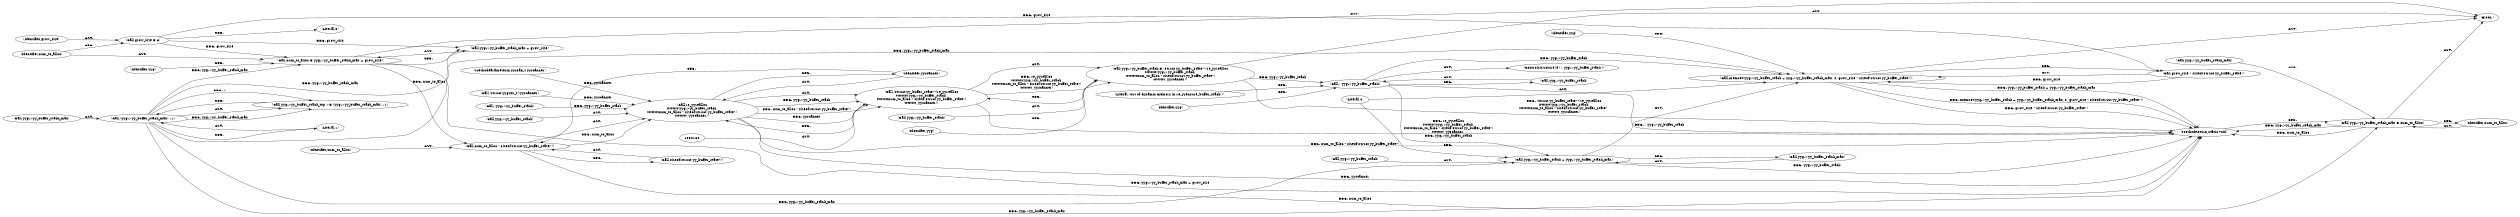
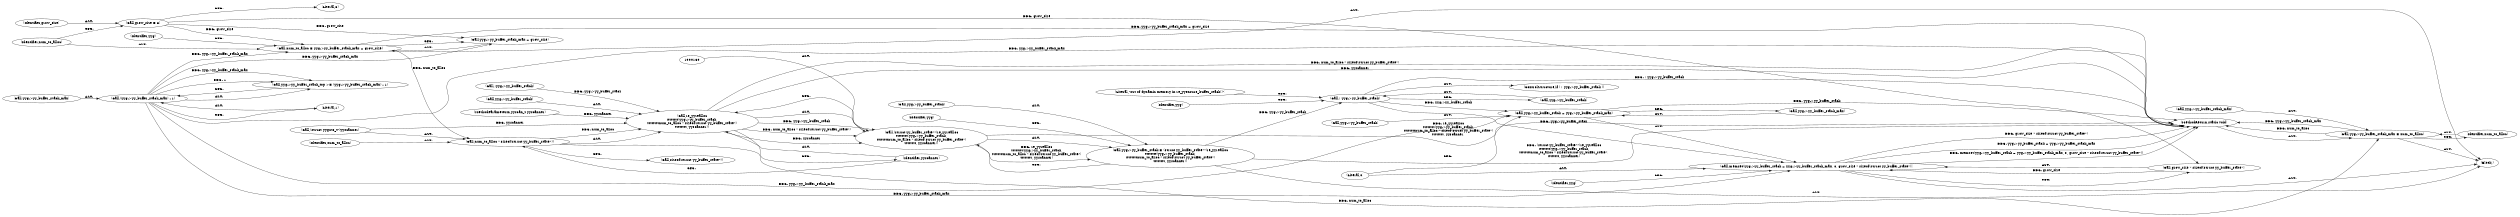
(2293, 120) -> (2293, 136)
(606, 154) -> (414, 136)
